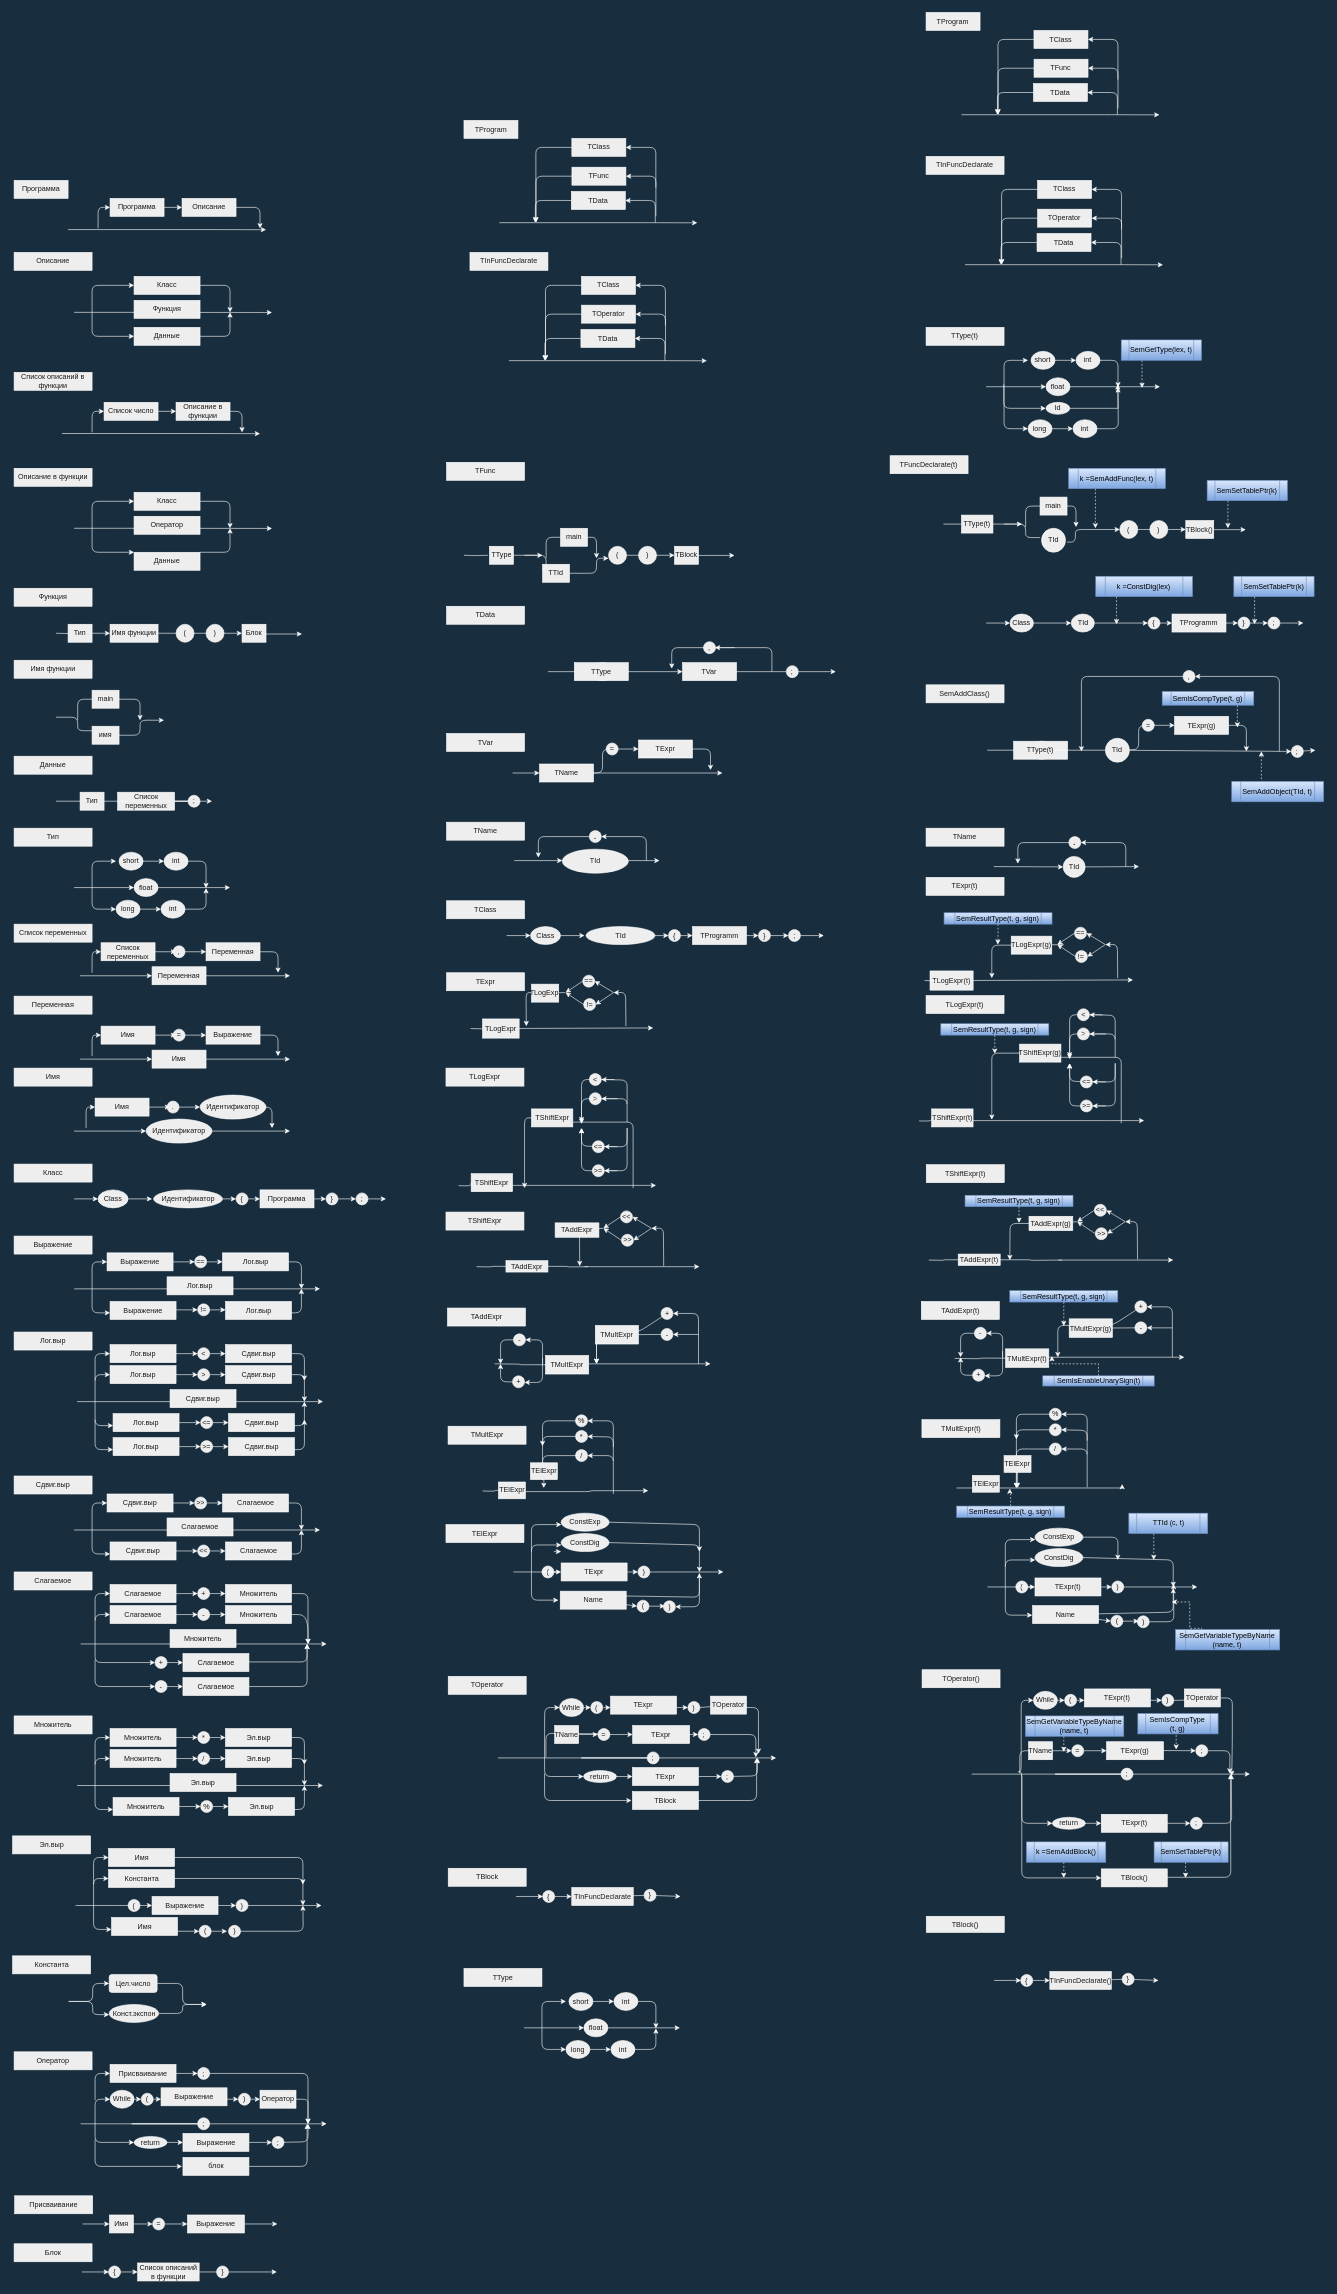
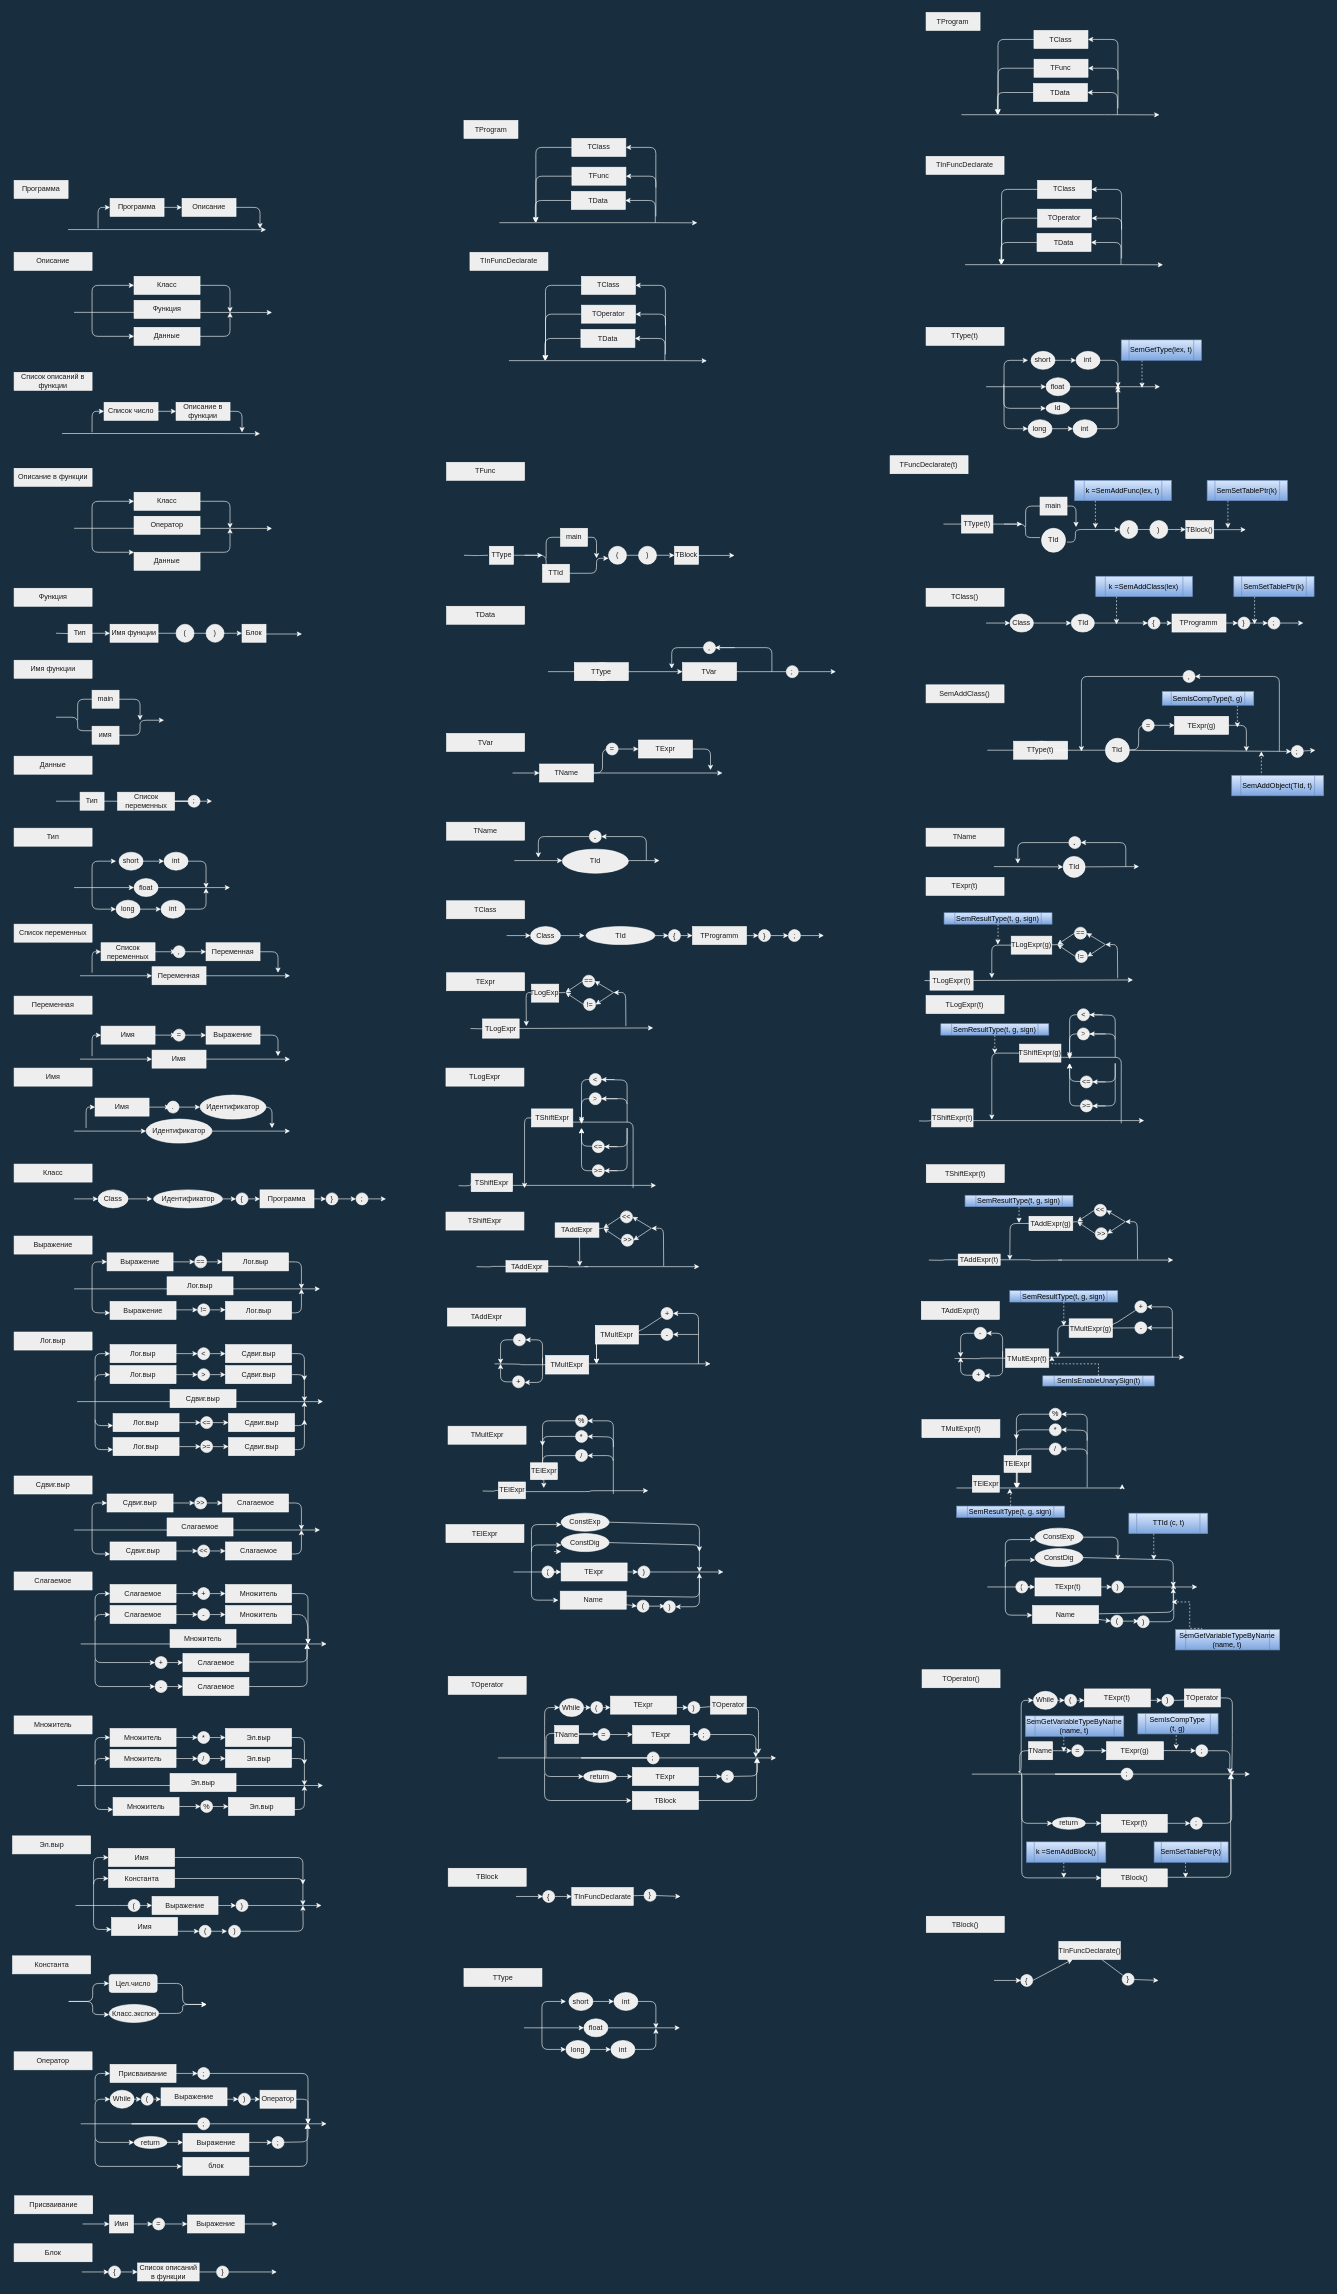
(1117, 479) -> (1123, 491)
(1144, 587) -> (1144, 587)
none -> (965, 597)
(1278, 792) -> (1278, 786)
(1081, 1981) -> (1090, 1951)
(134, 2014) -> (134, 2014)
